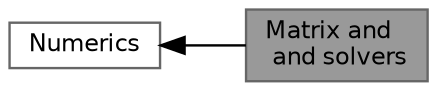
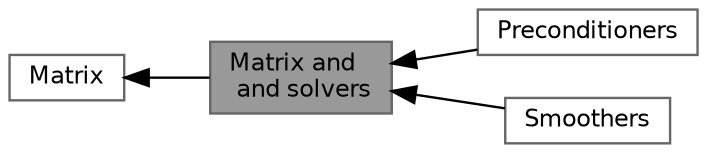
none -> (588, 32)
(85, 45) -> (67, 78)
none -> (588, 121)
